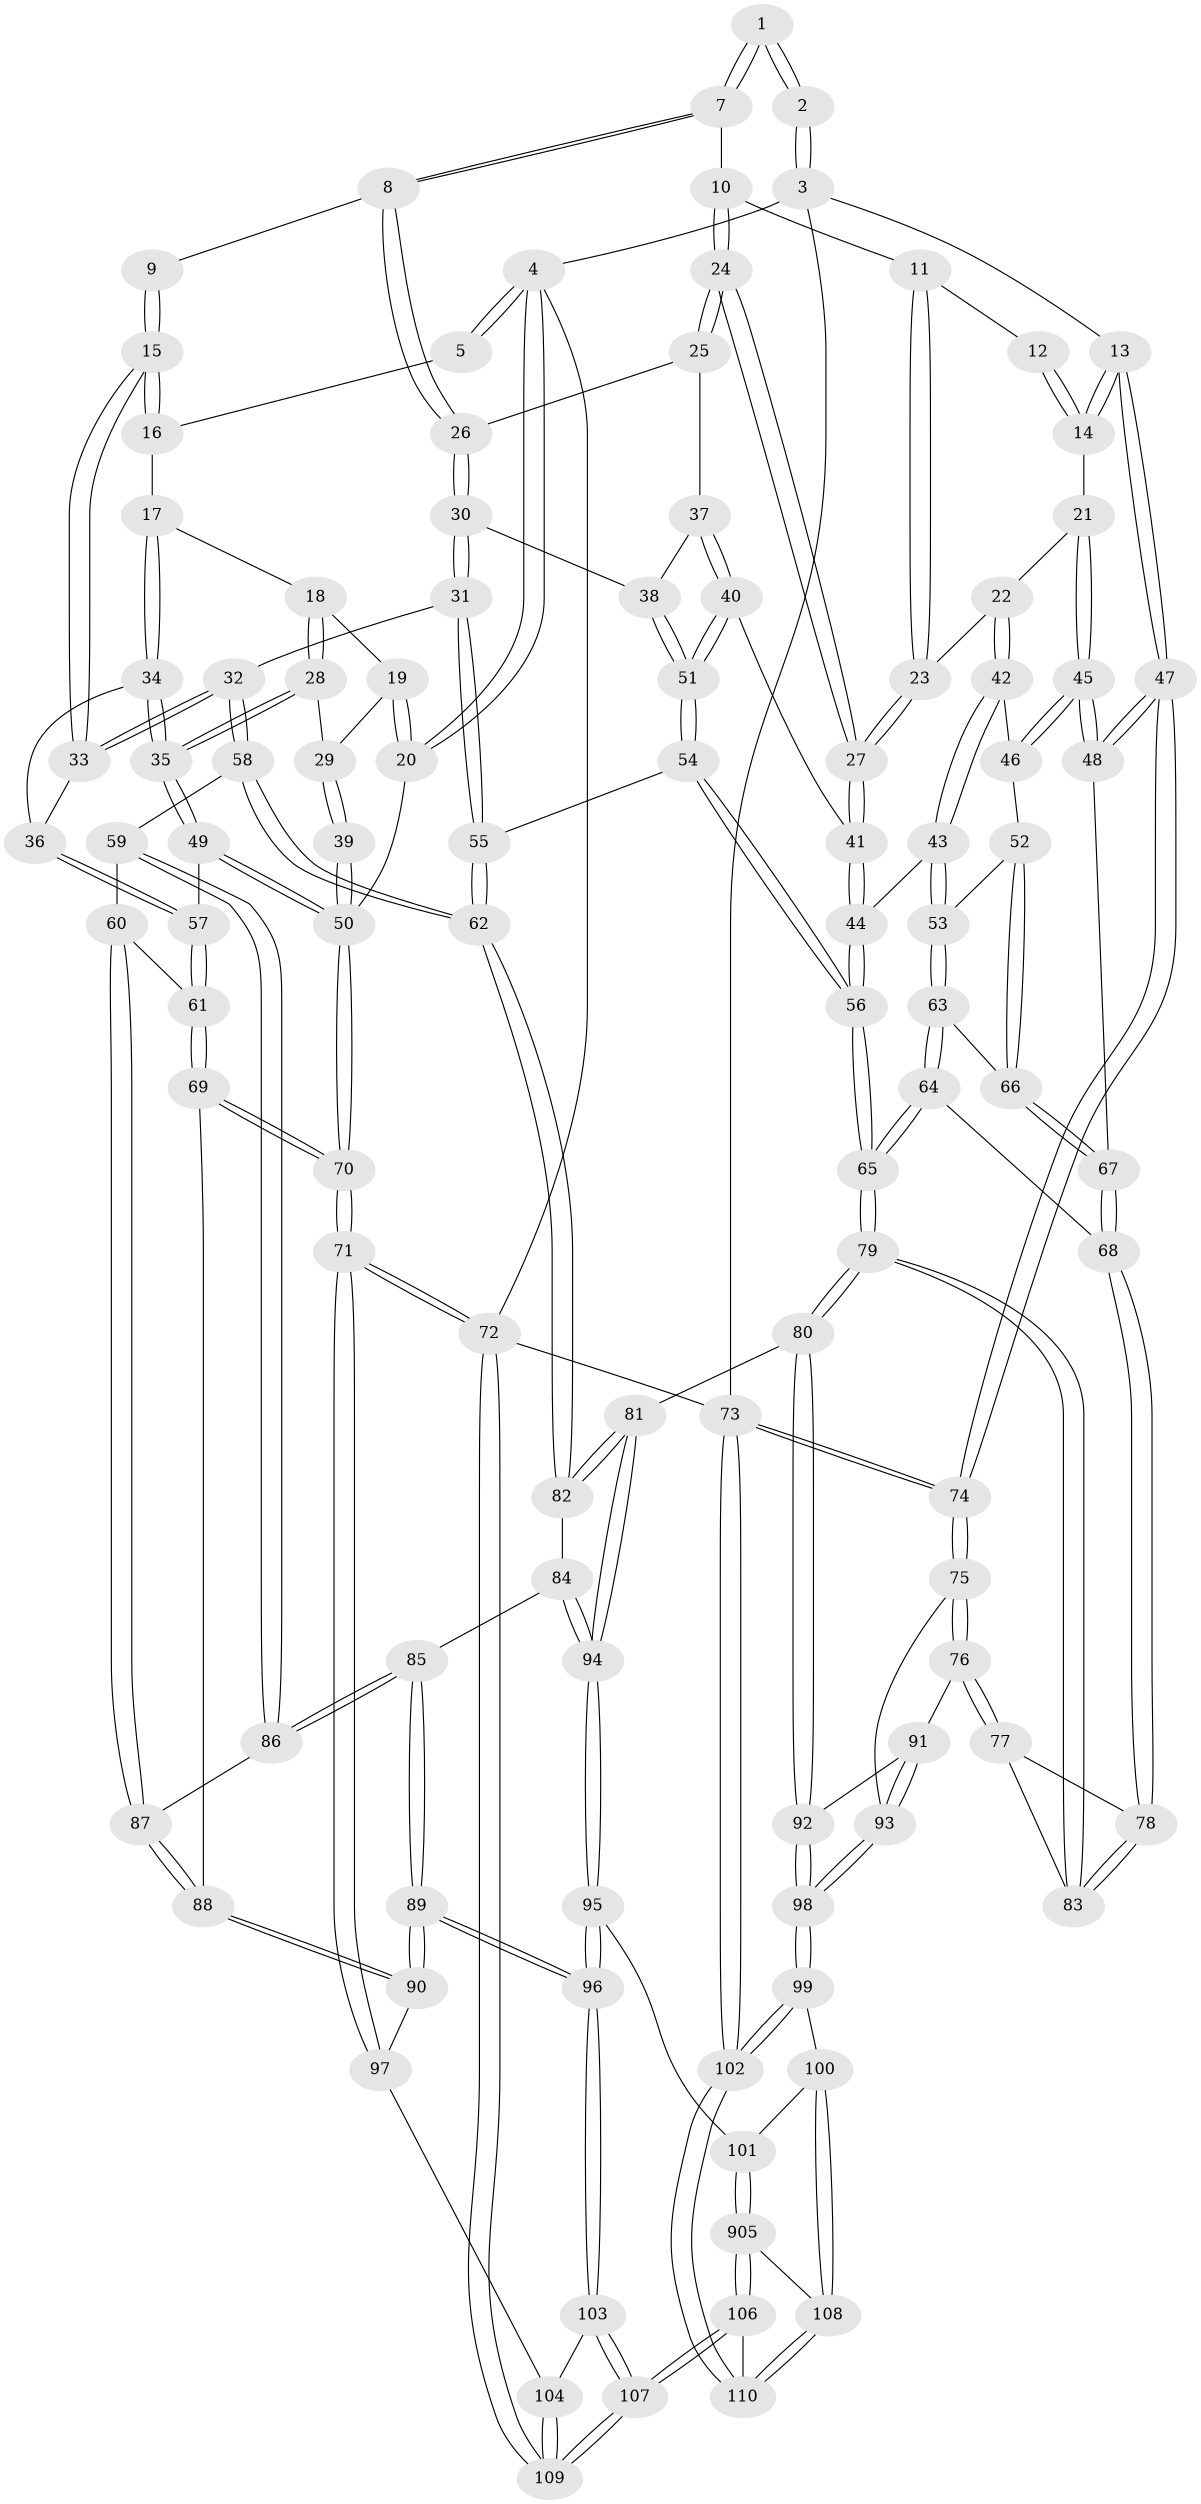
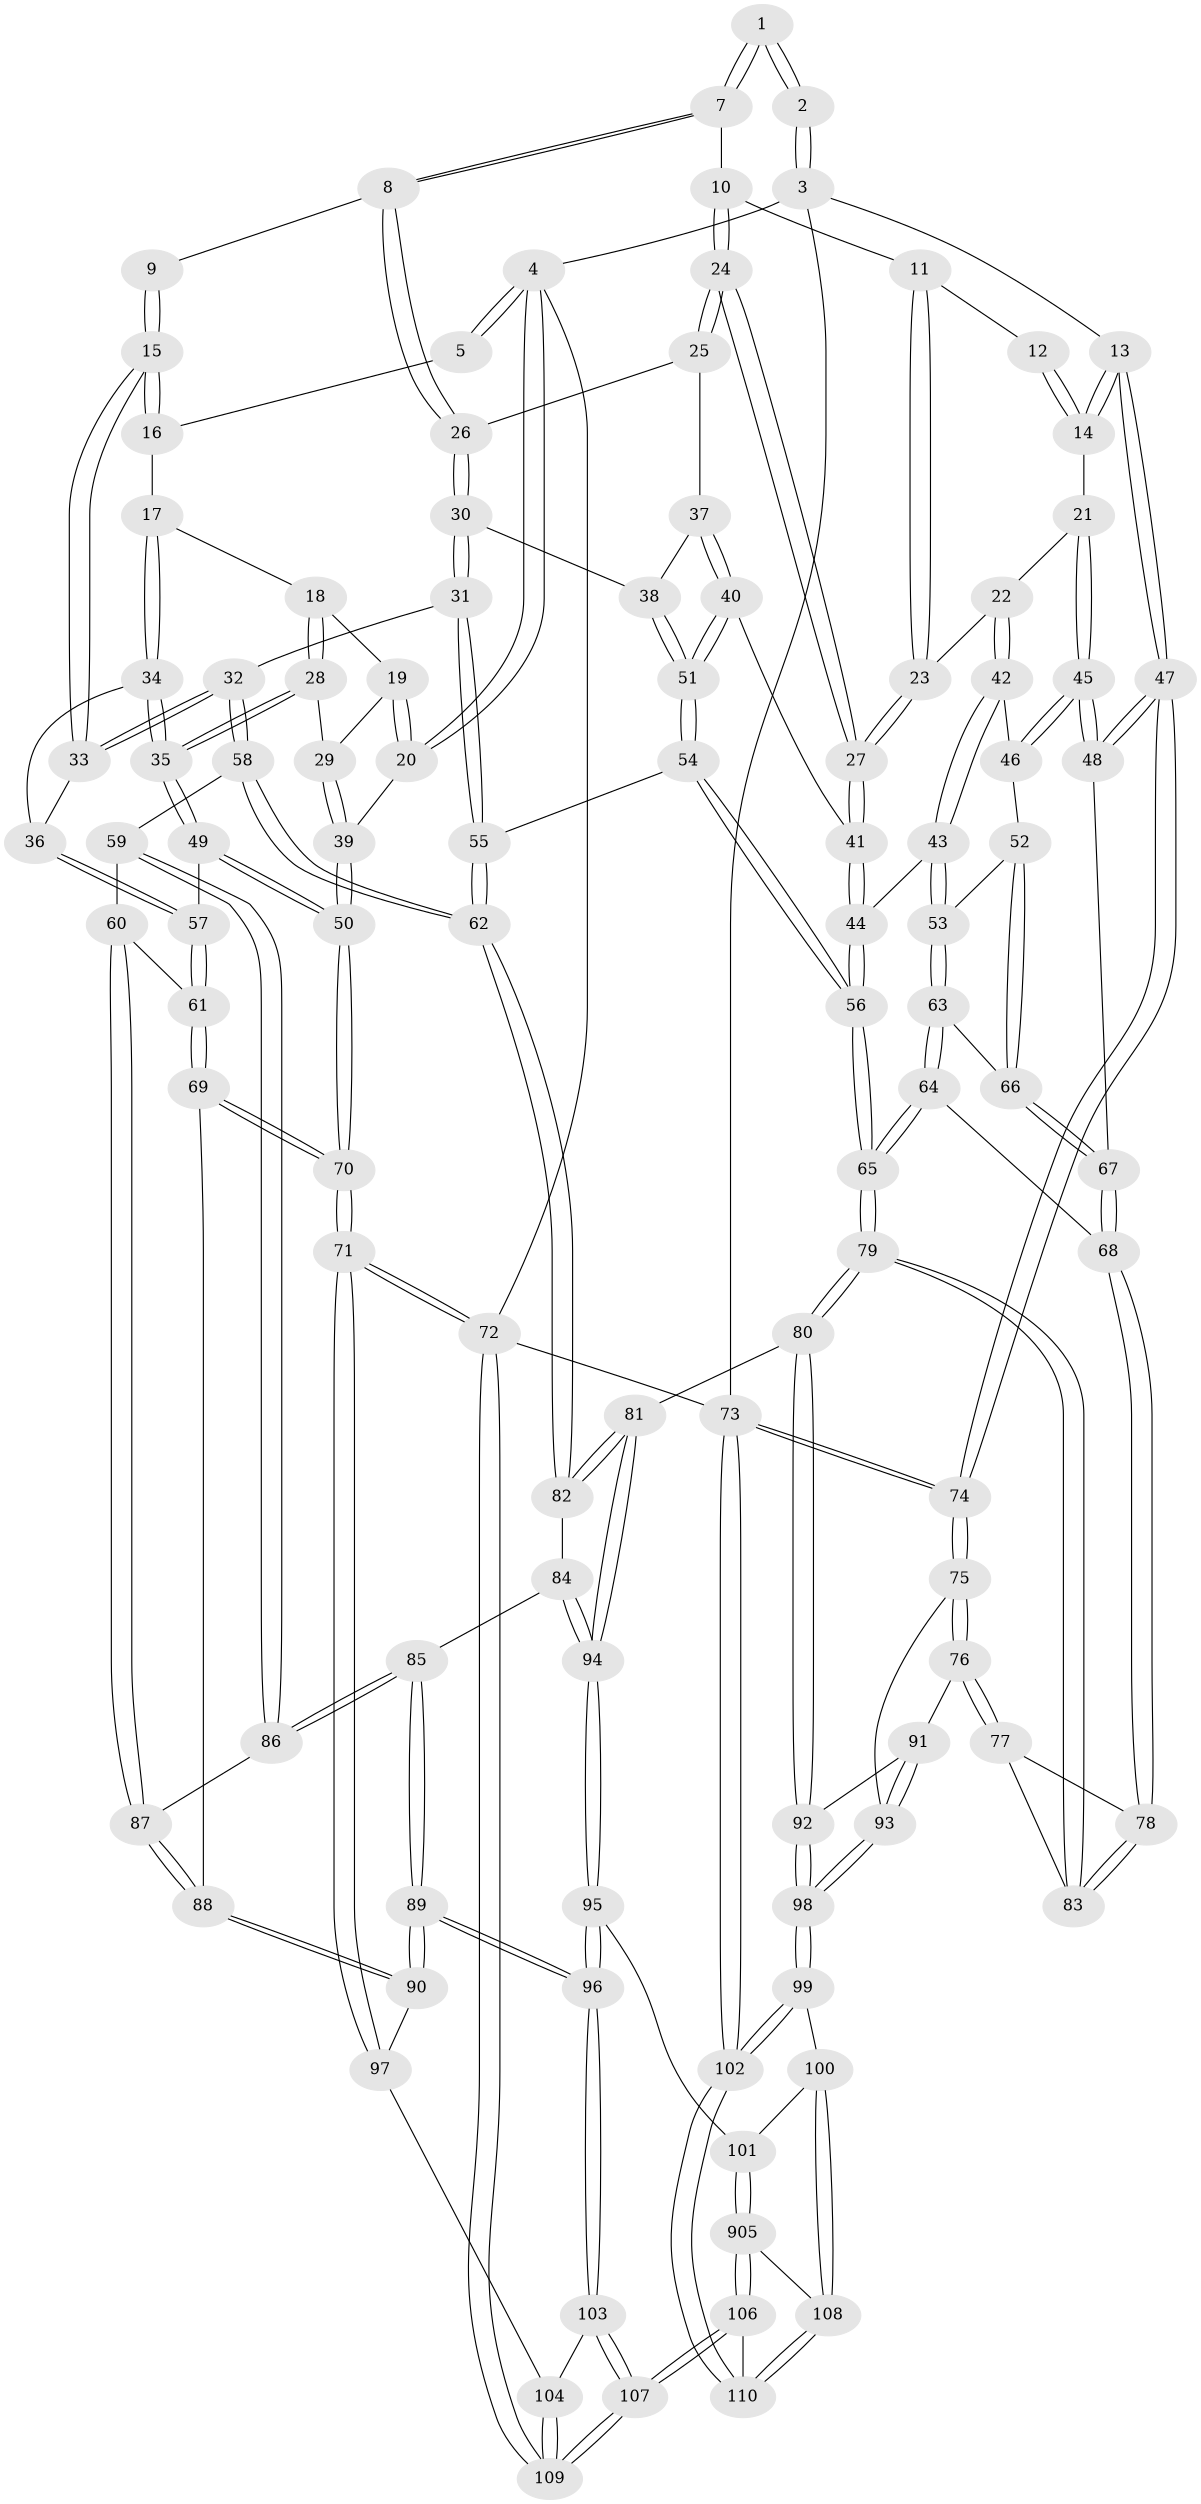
(391, 848) -> (375, 802)
